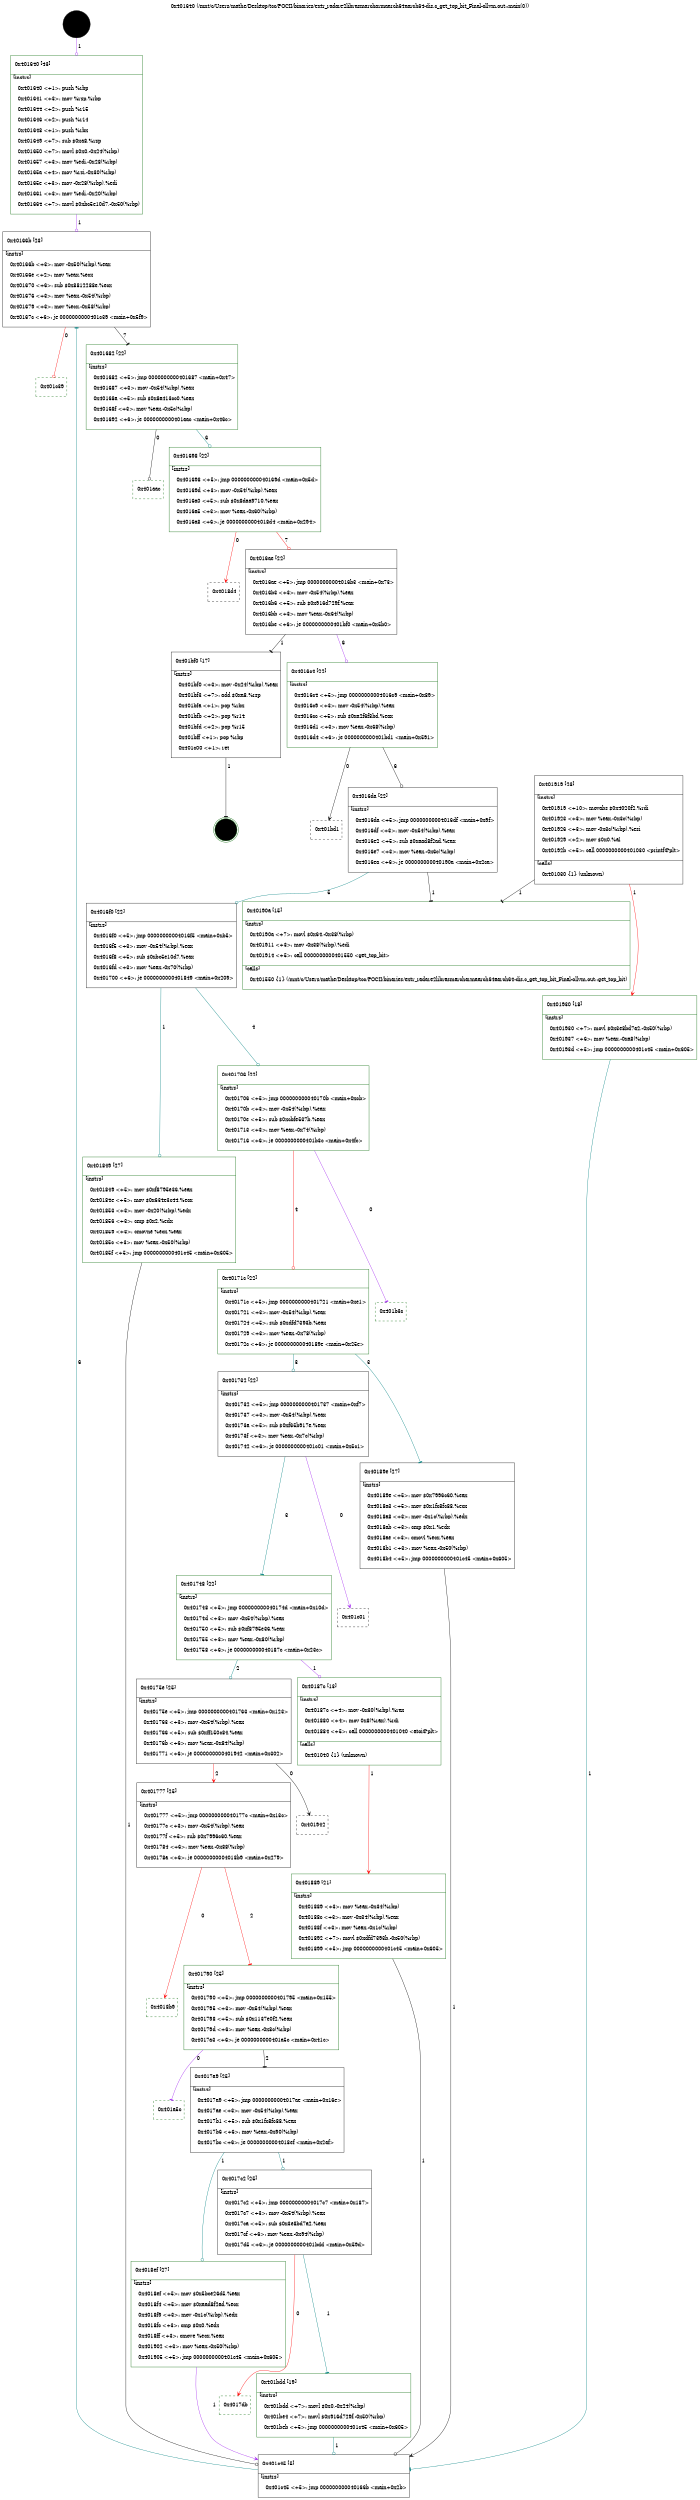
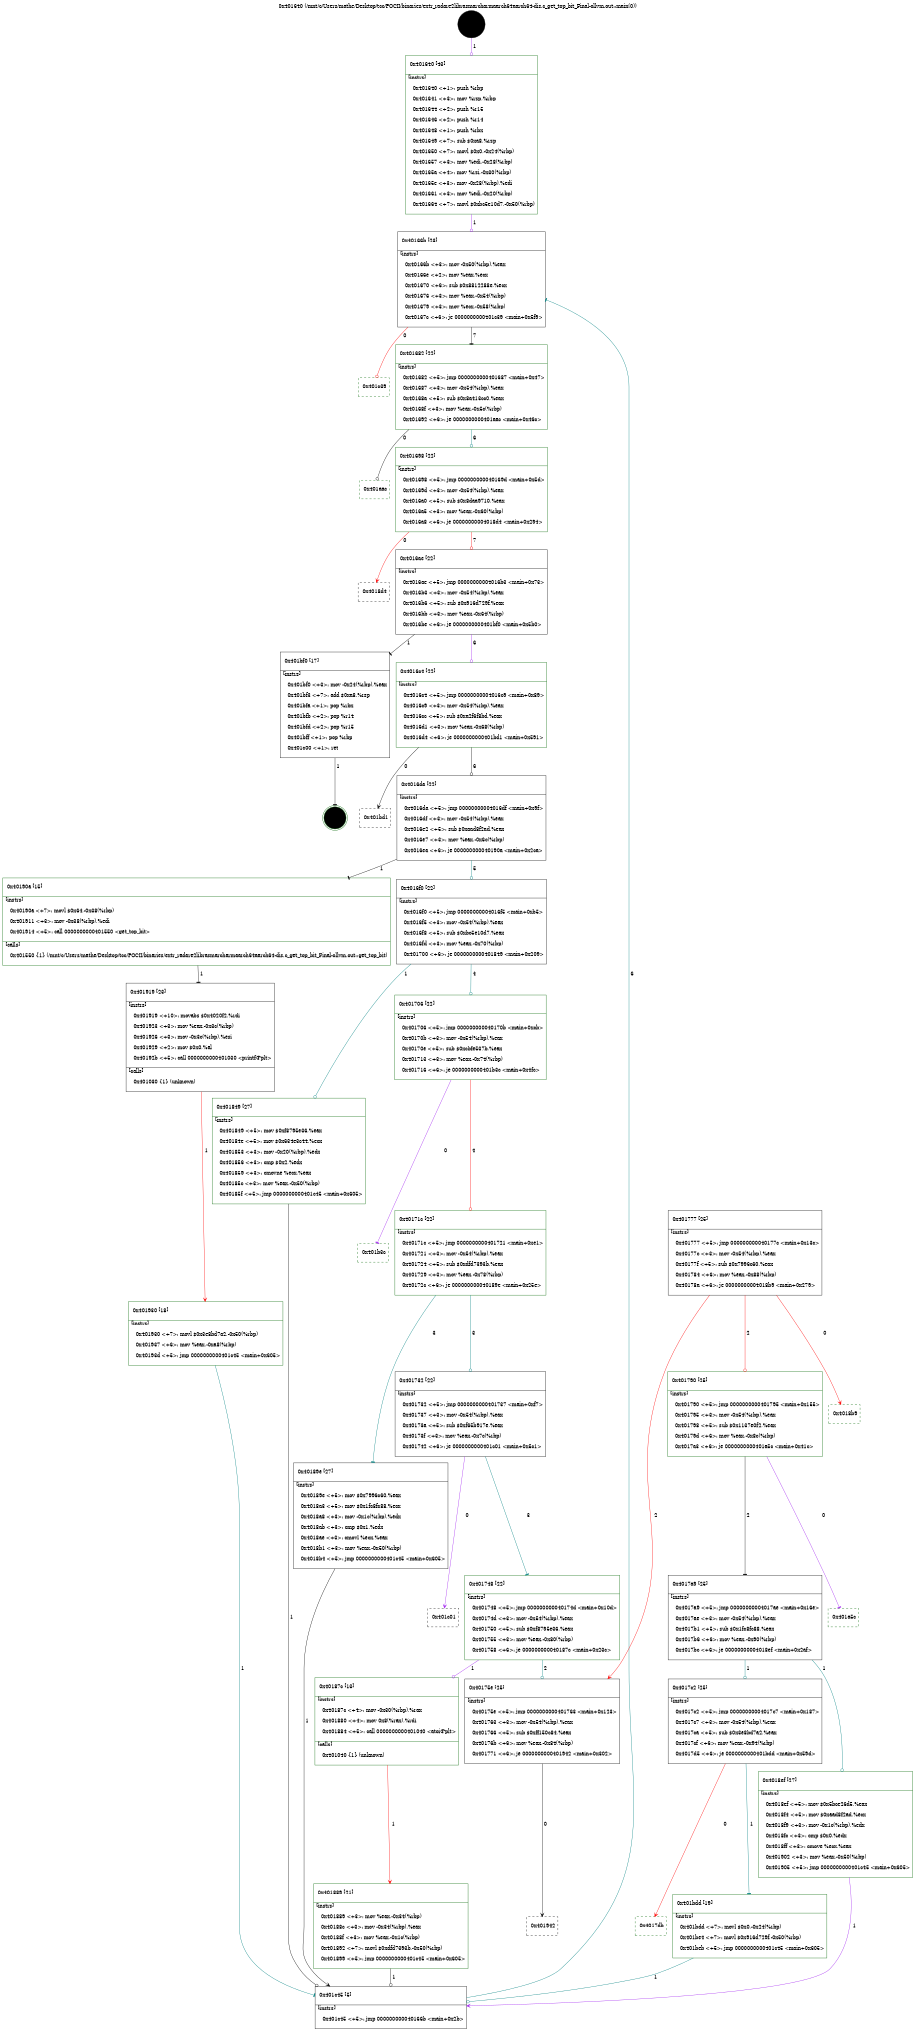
(519, 890) -> (198, 973)
(214, 1771) -> (648, 1483)
(237, 1915) -> (745, 1332)
